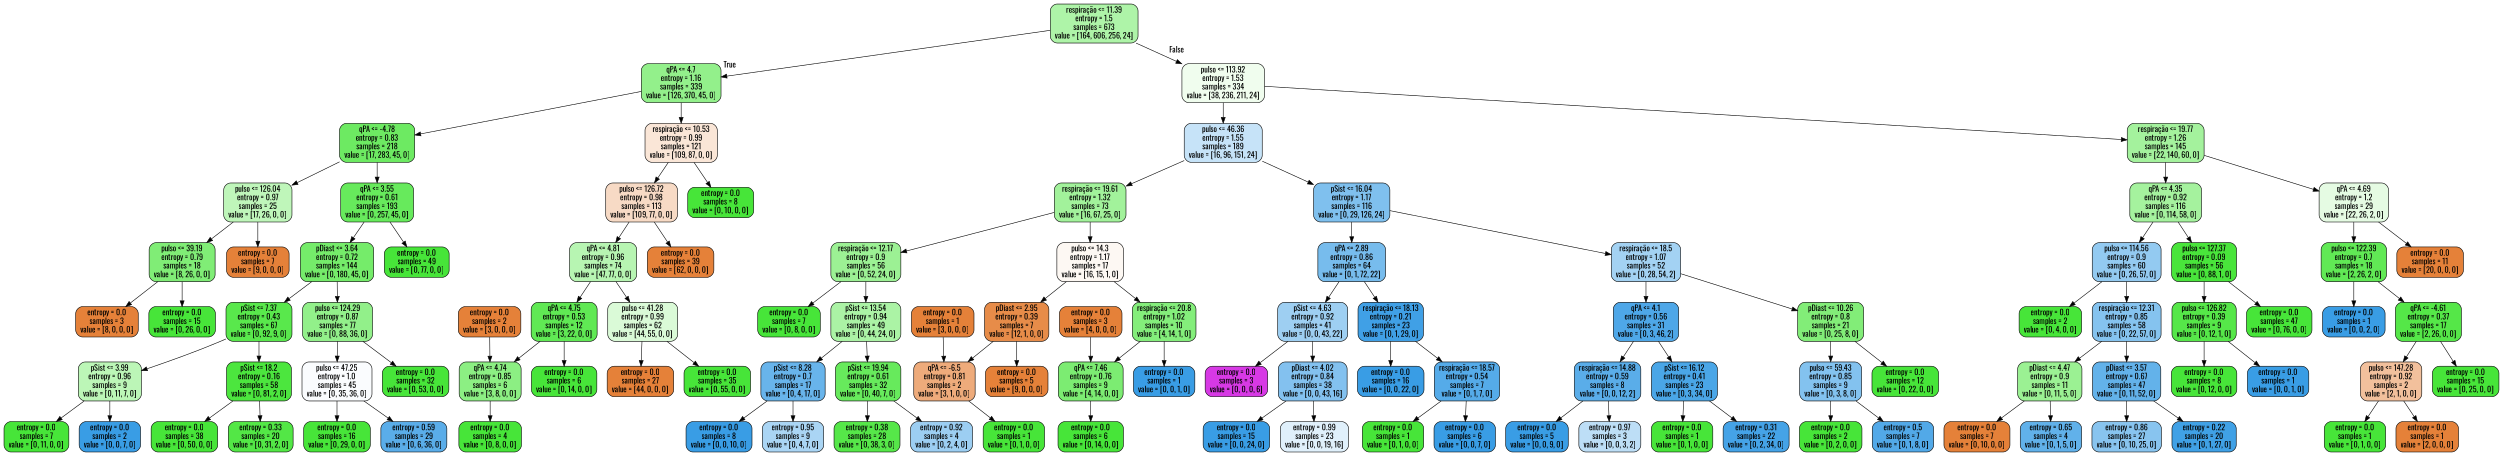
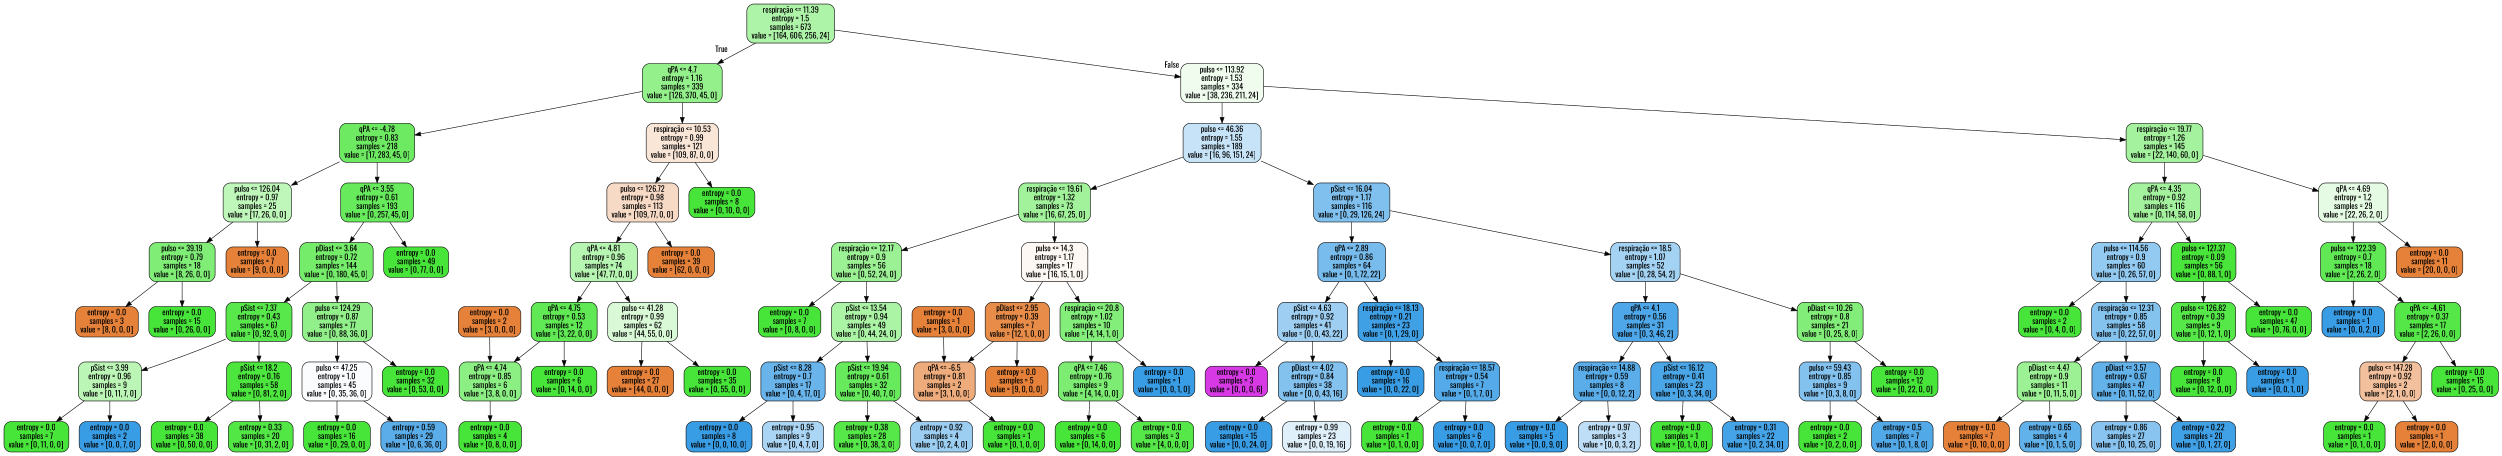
(1091, 322) -> (1162, 437)
(1091, 347) -> (1127, 409)
